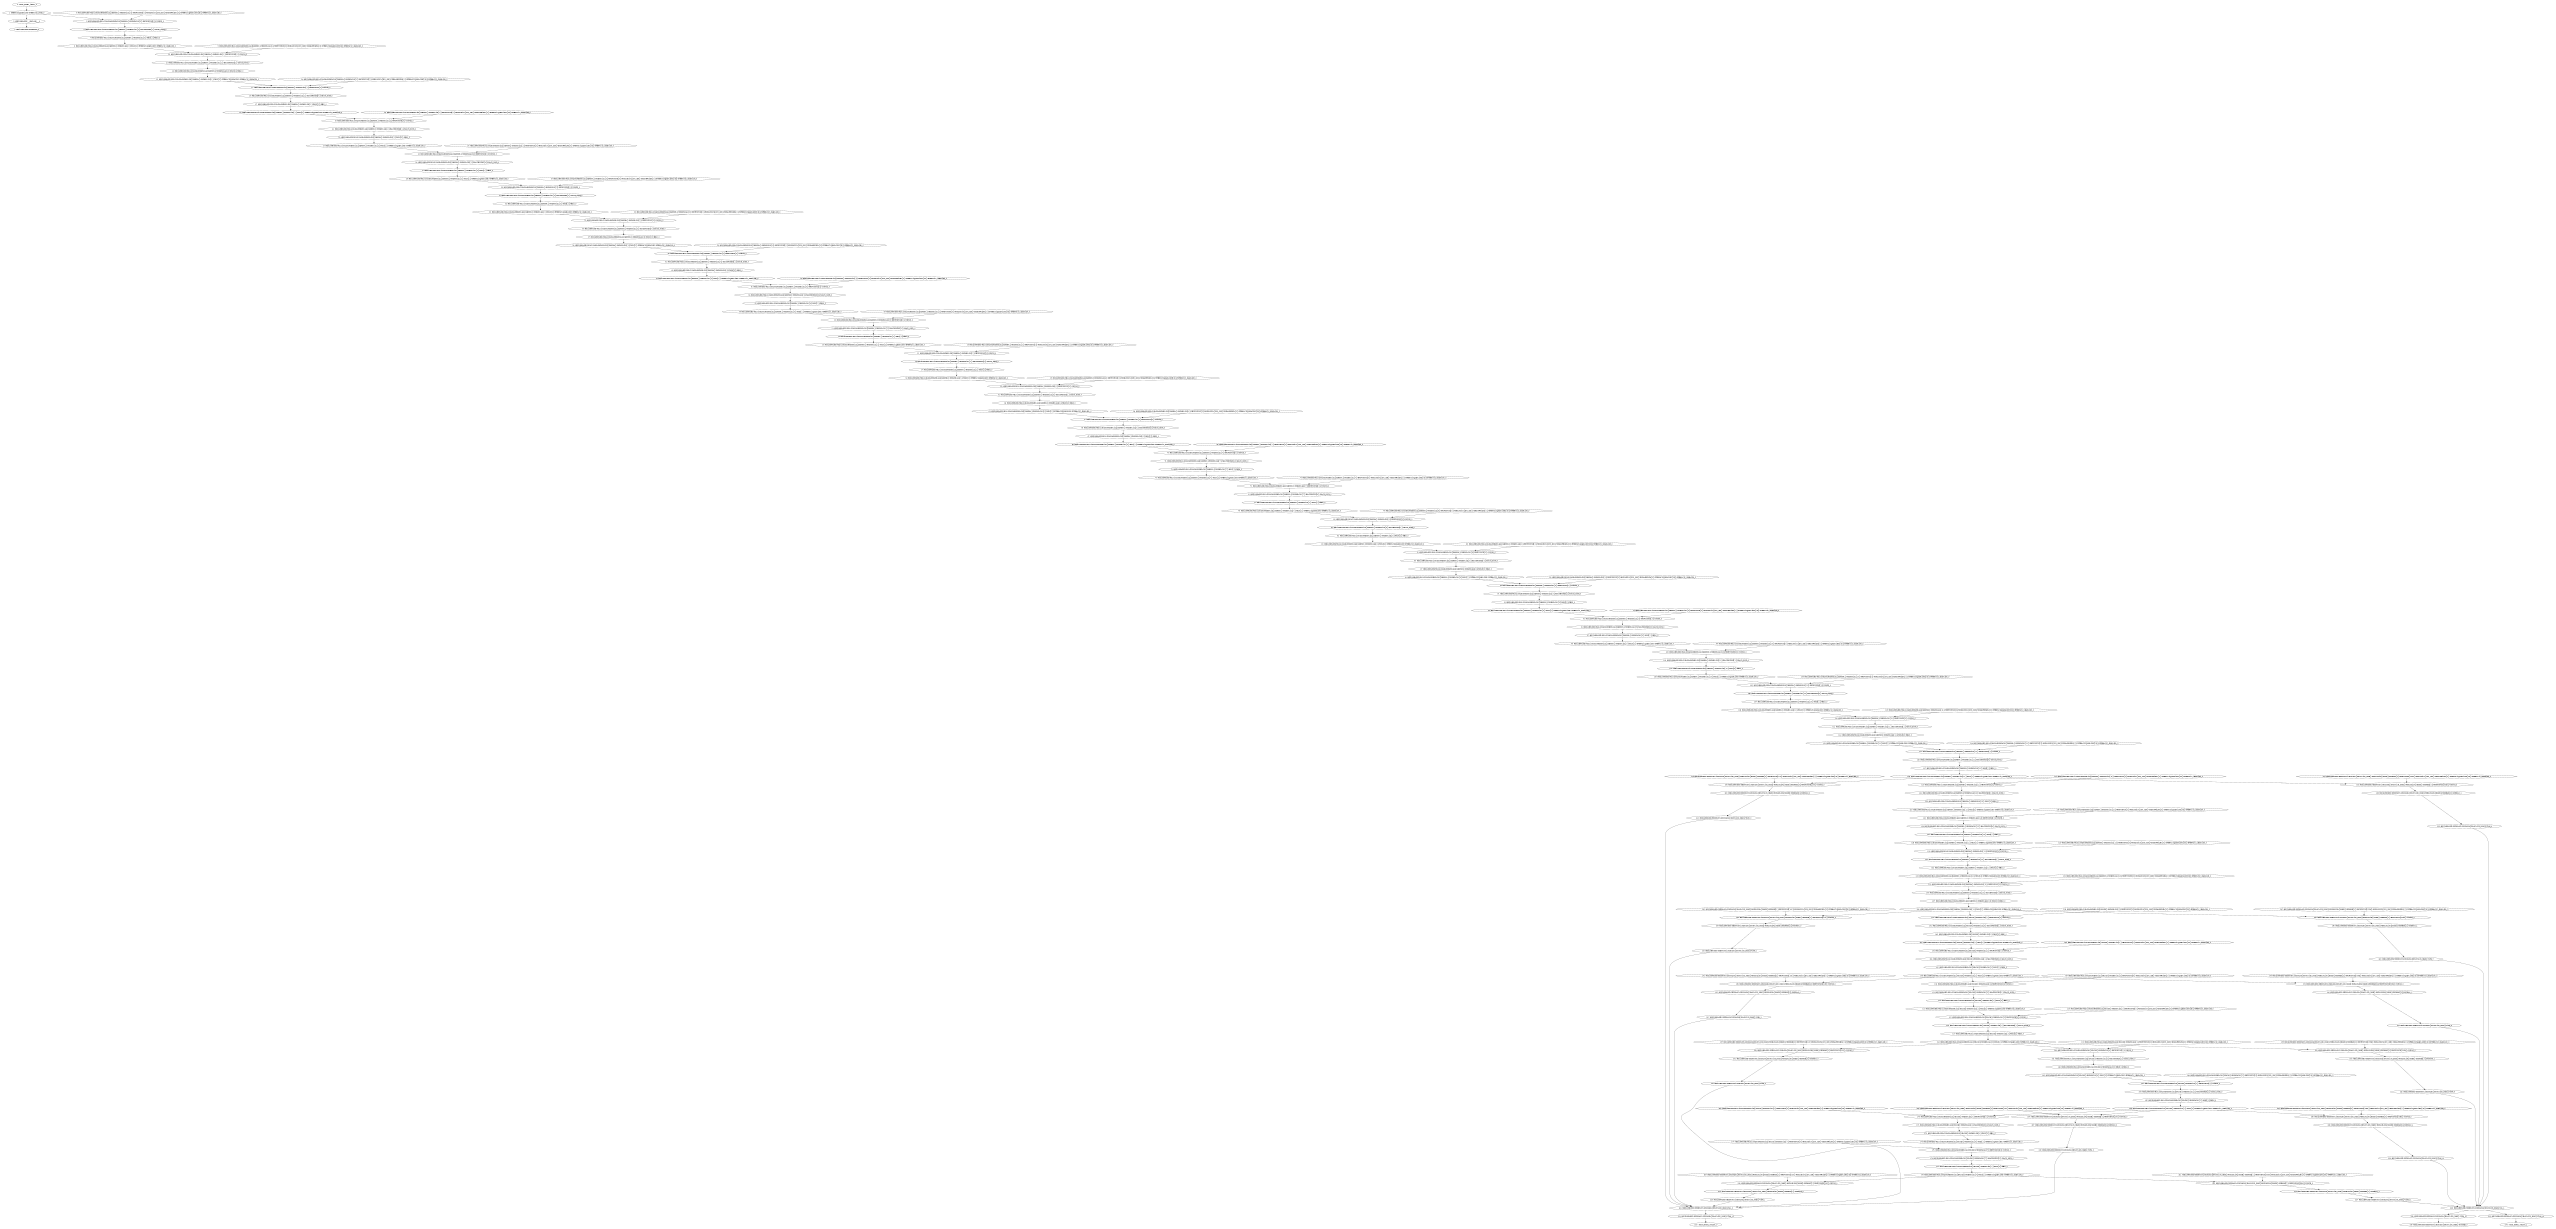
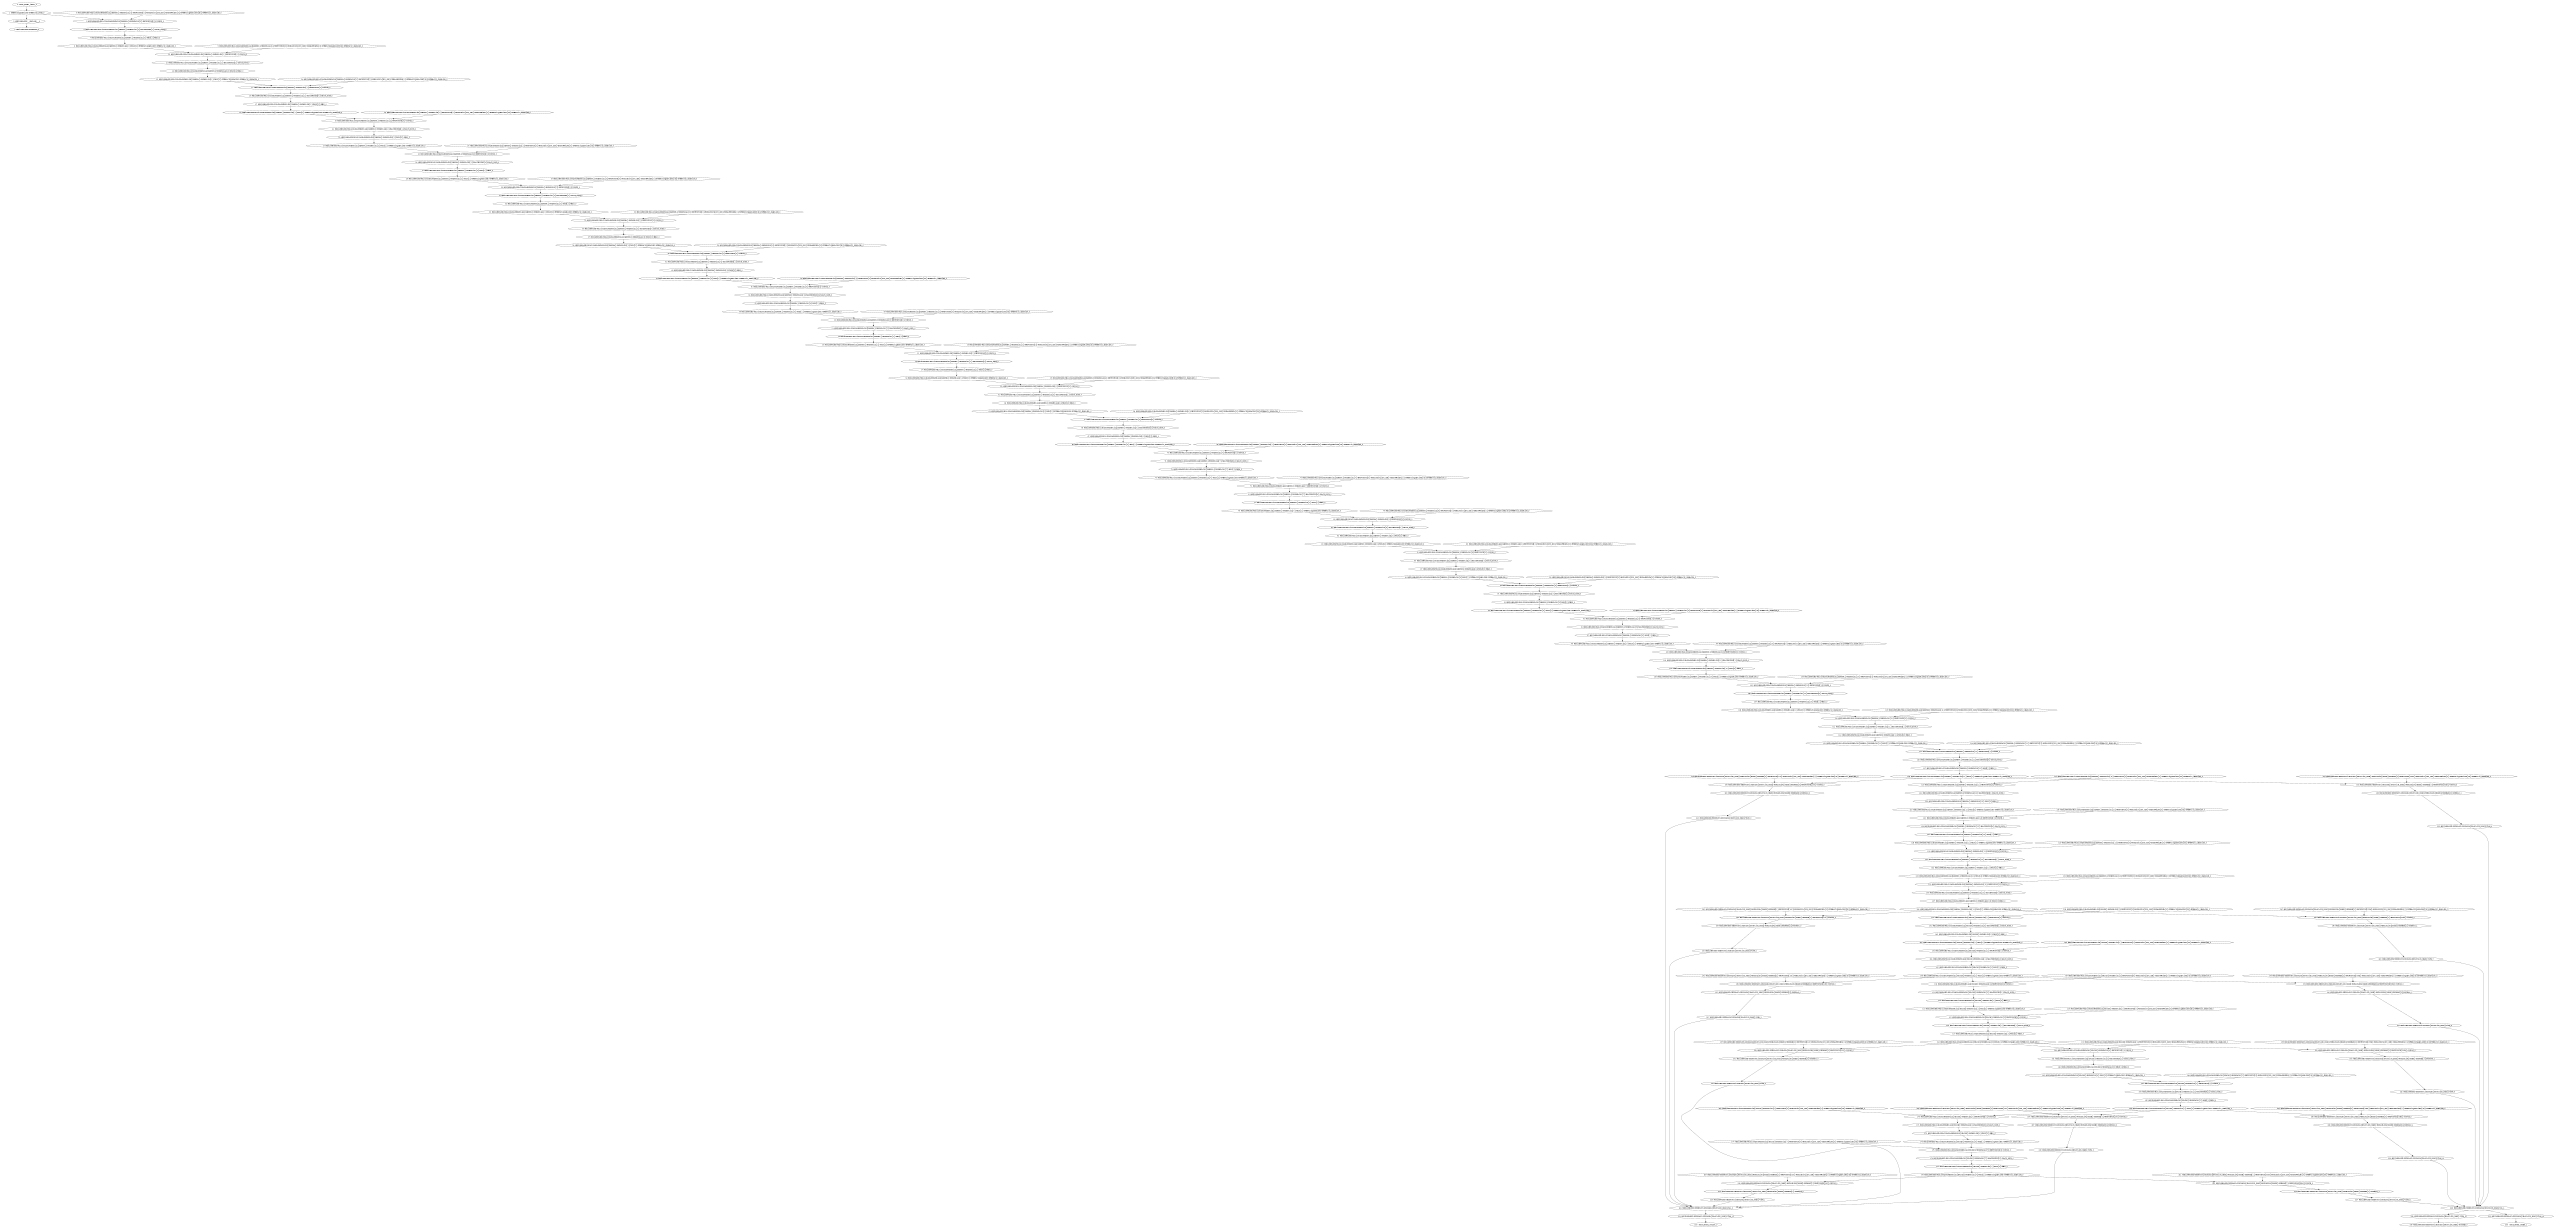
(2516, 1225) -> (2516, 1225)
